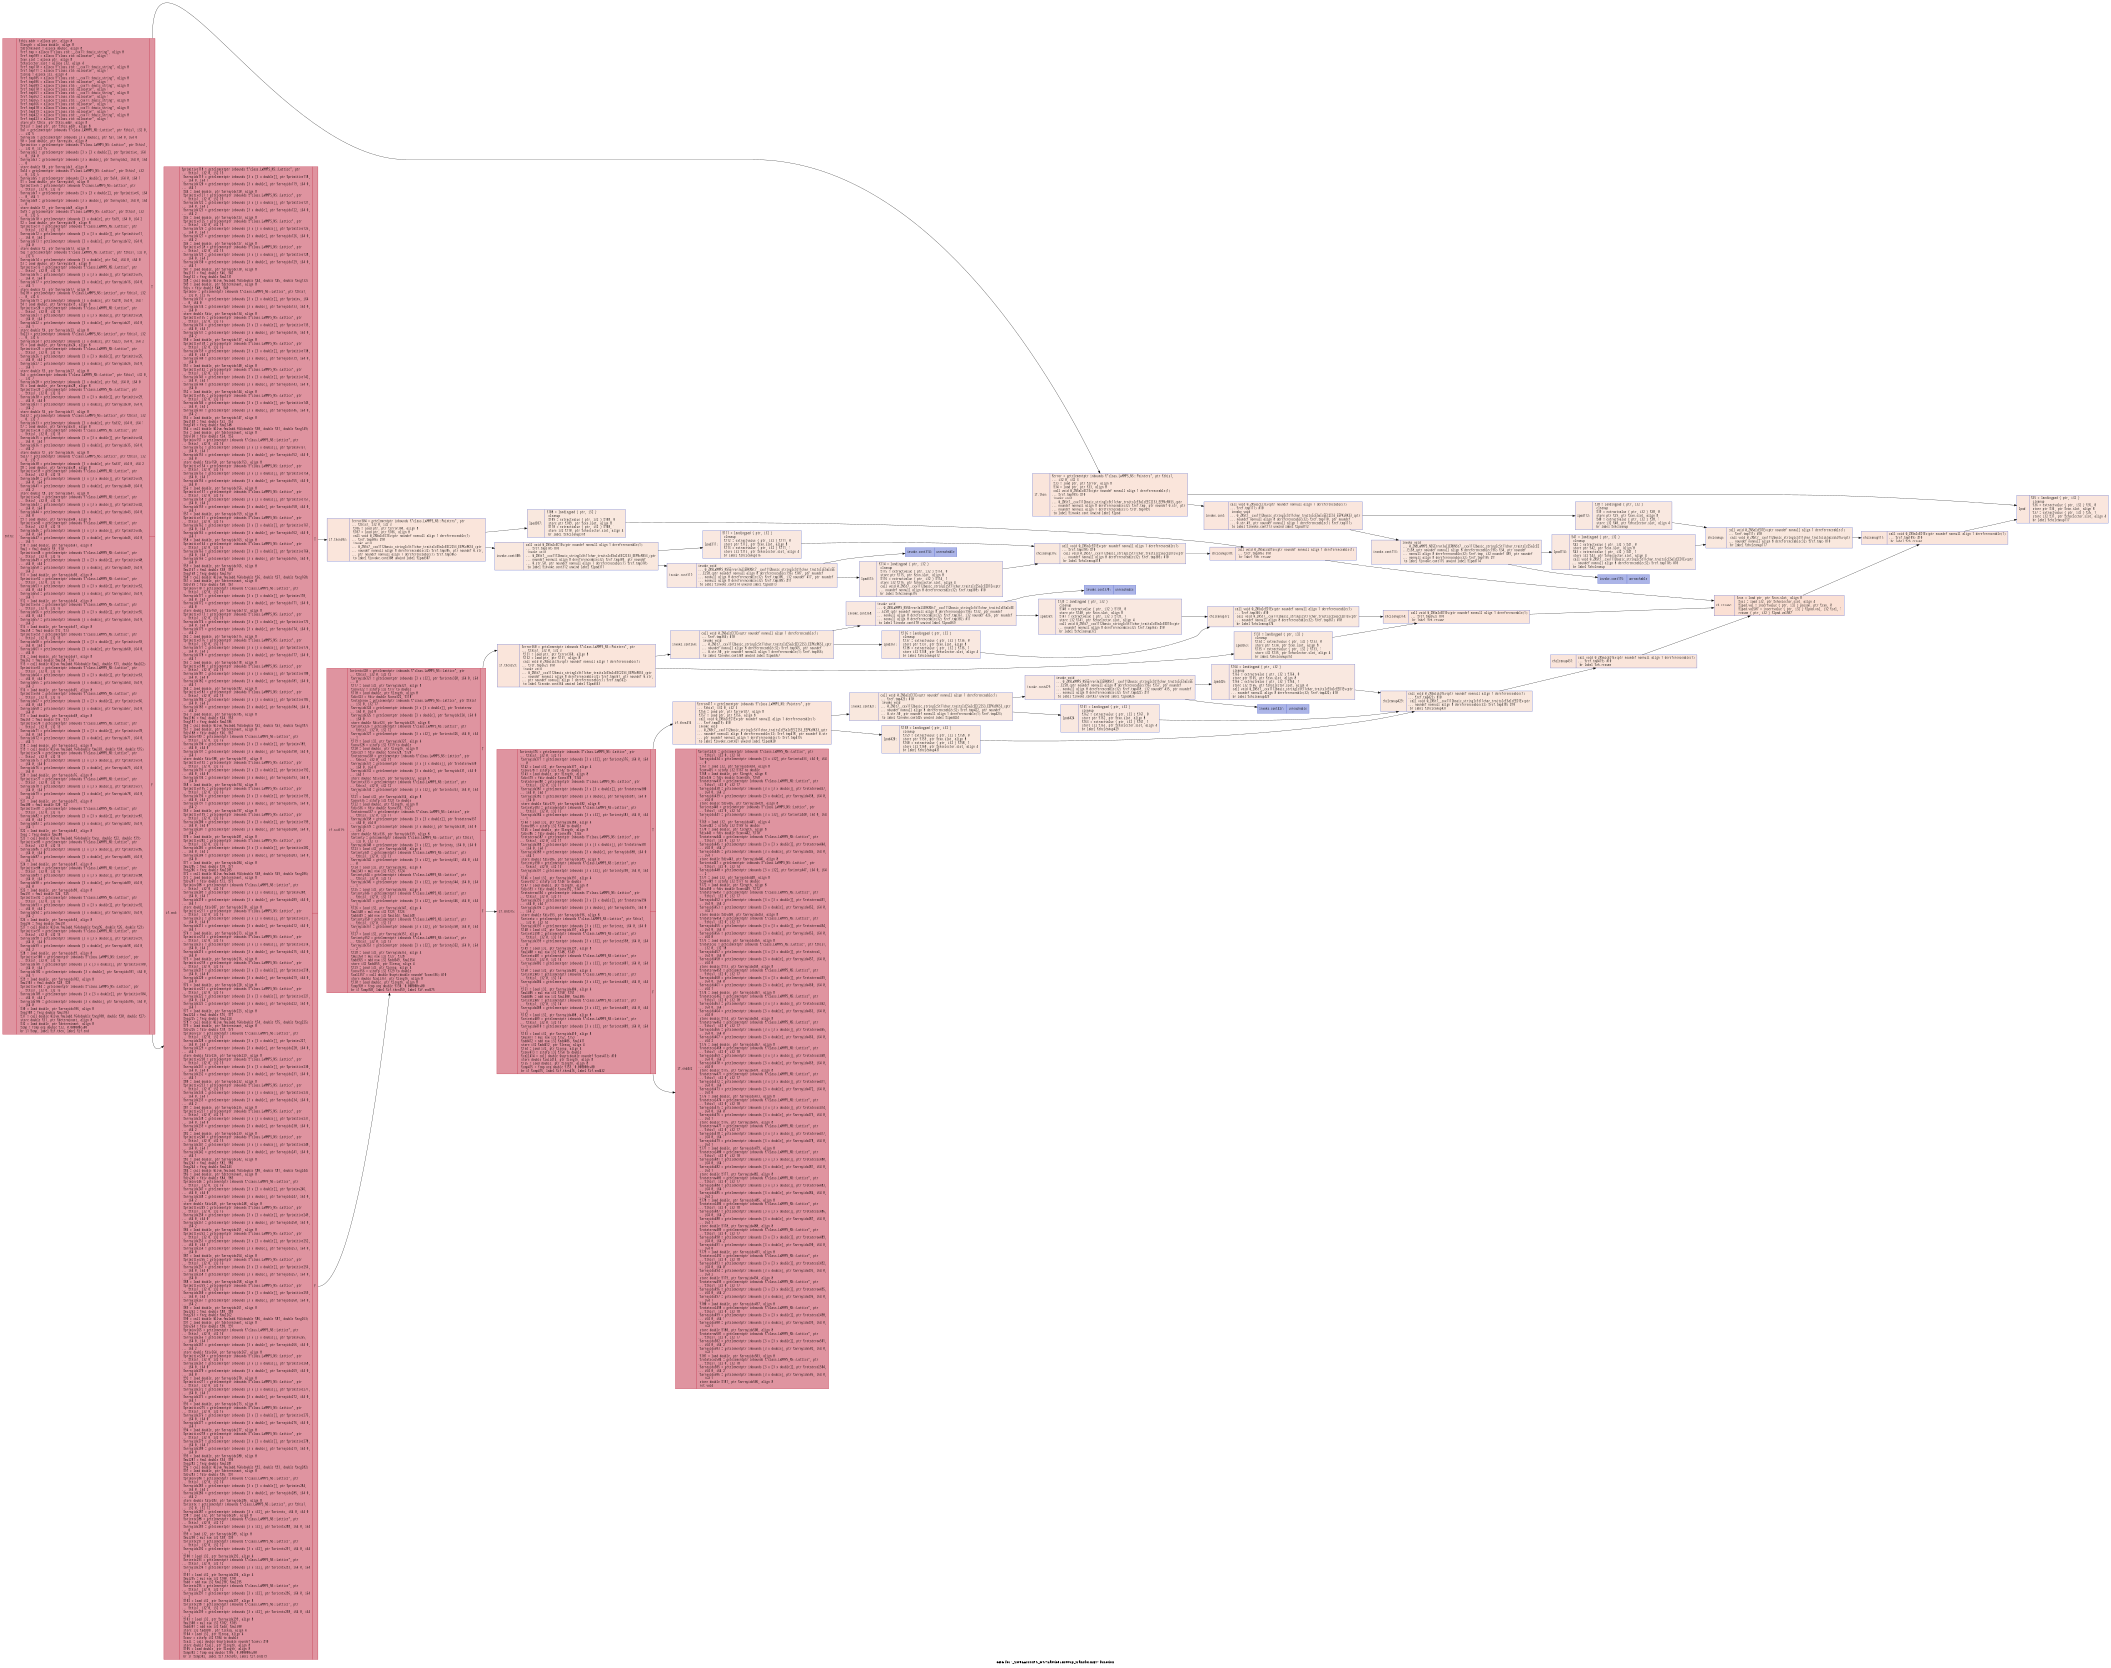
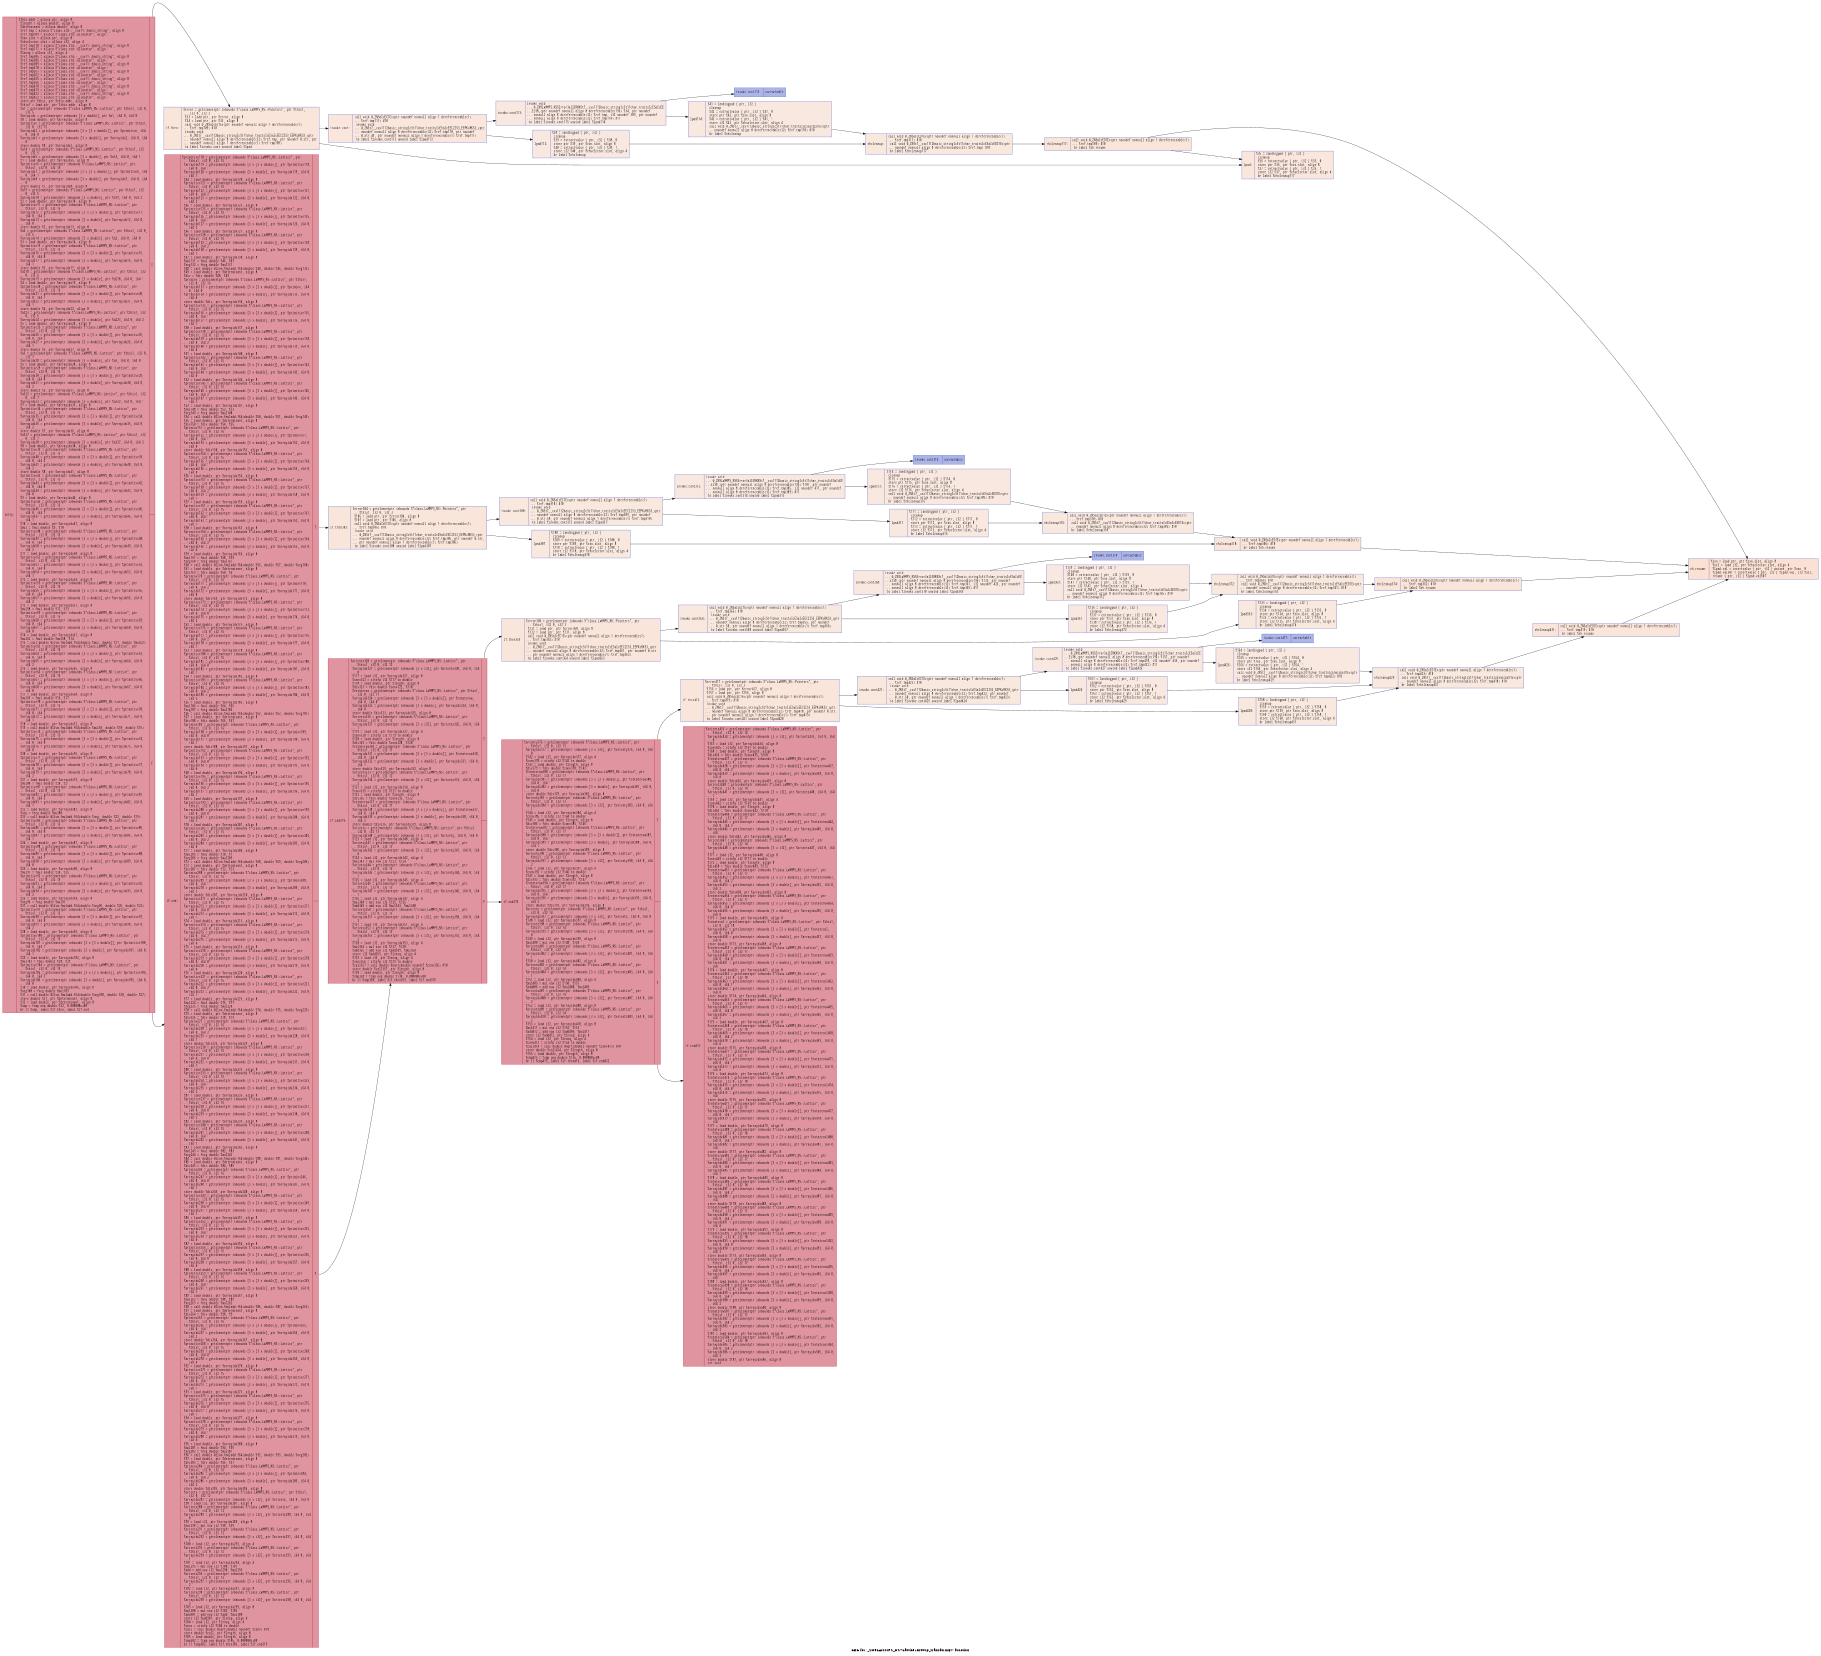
(1860, 570) -> (1508, 246)
